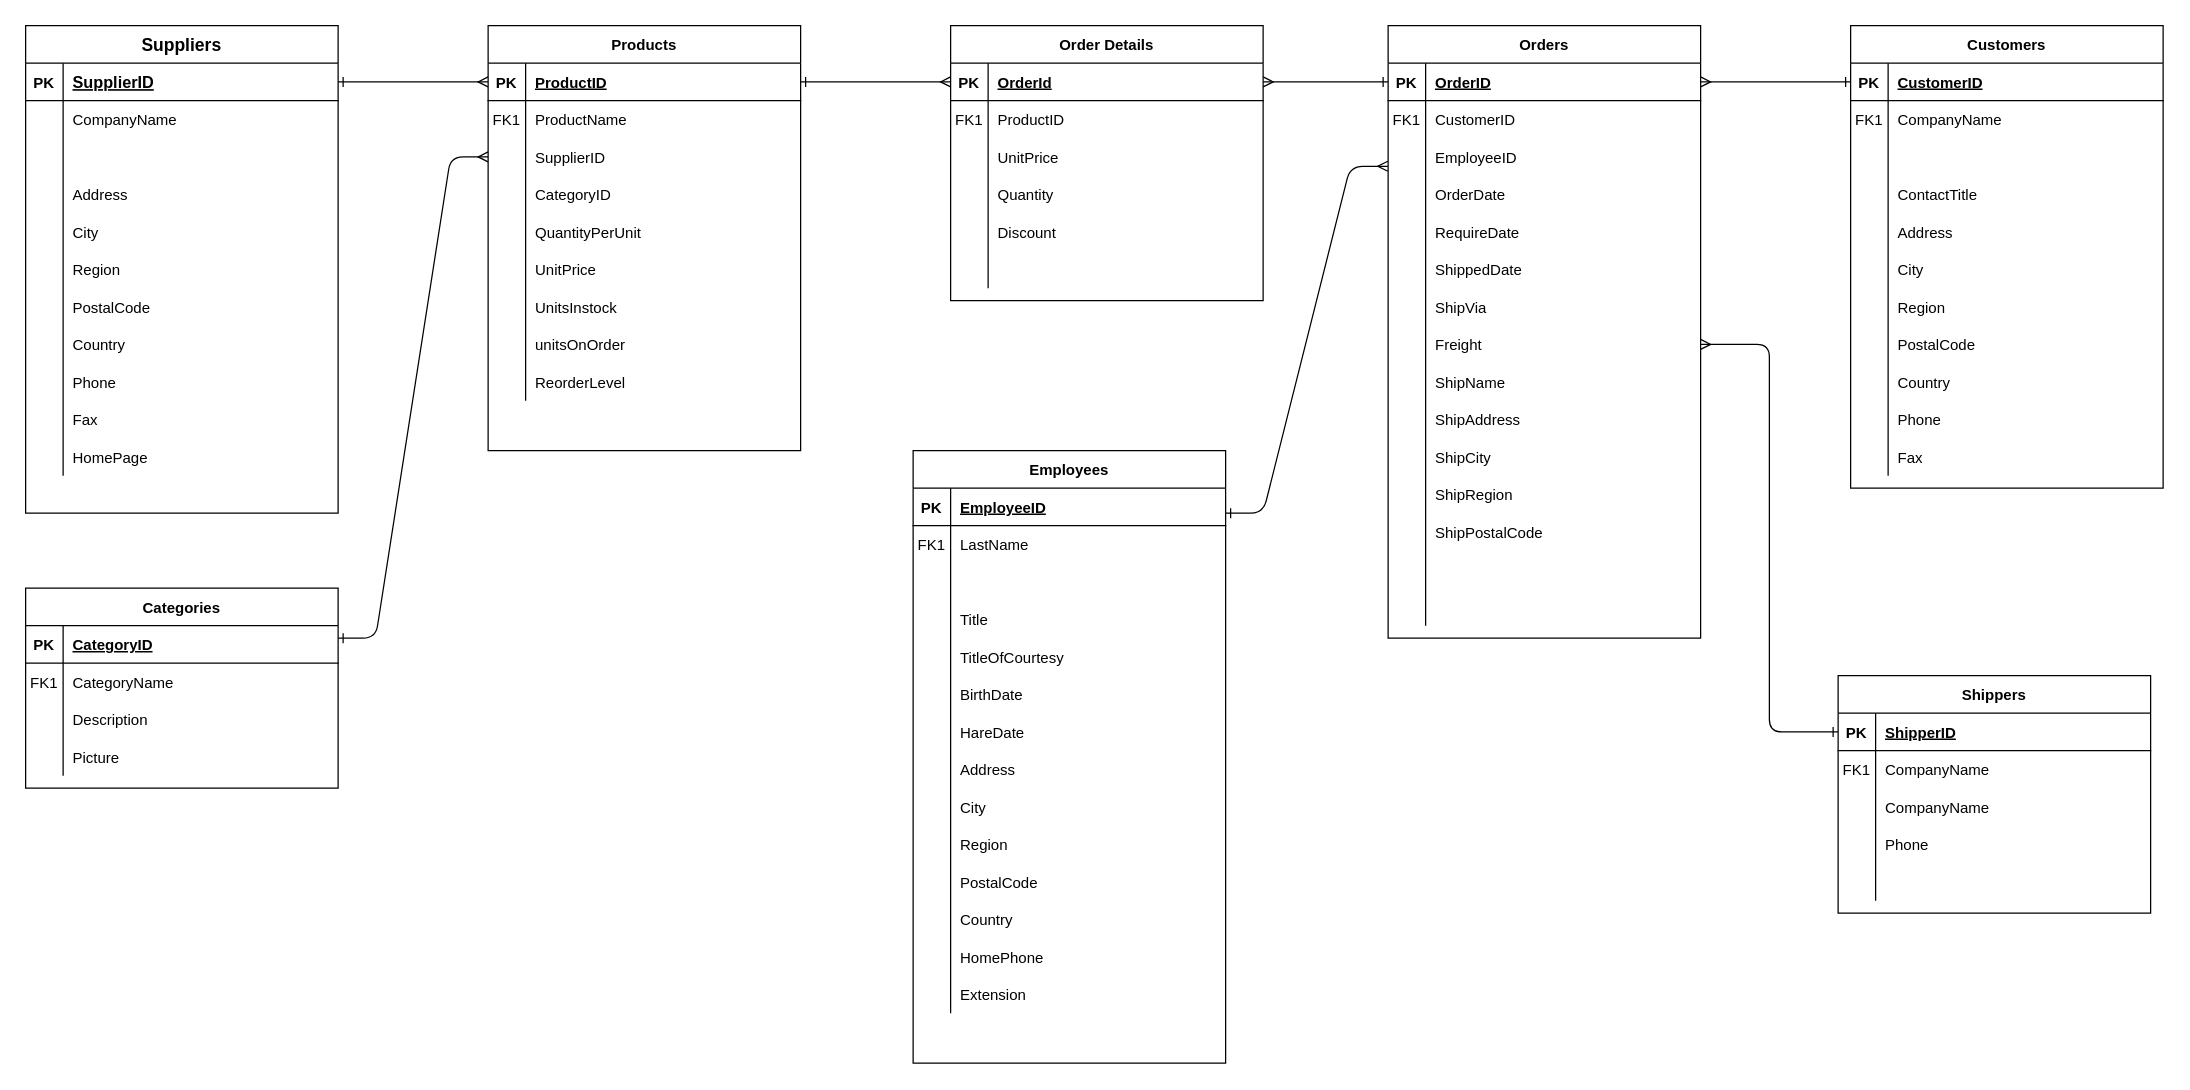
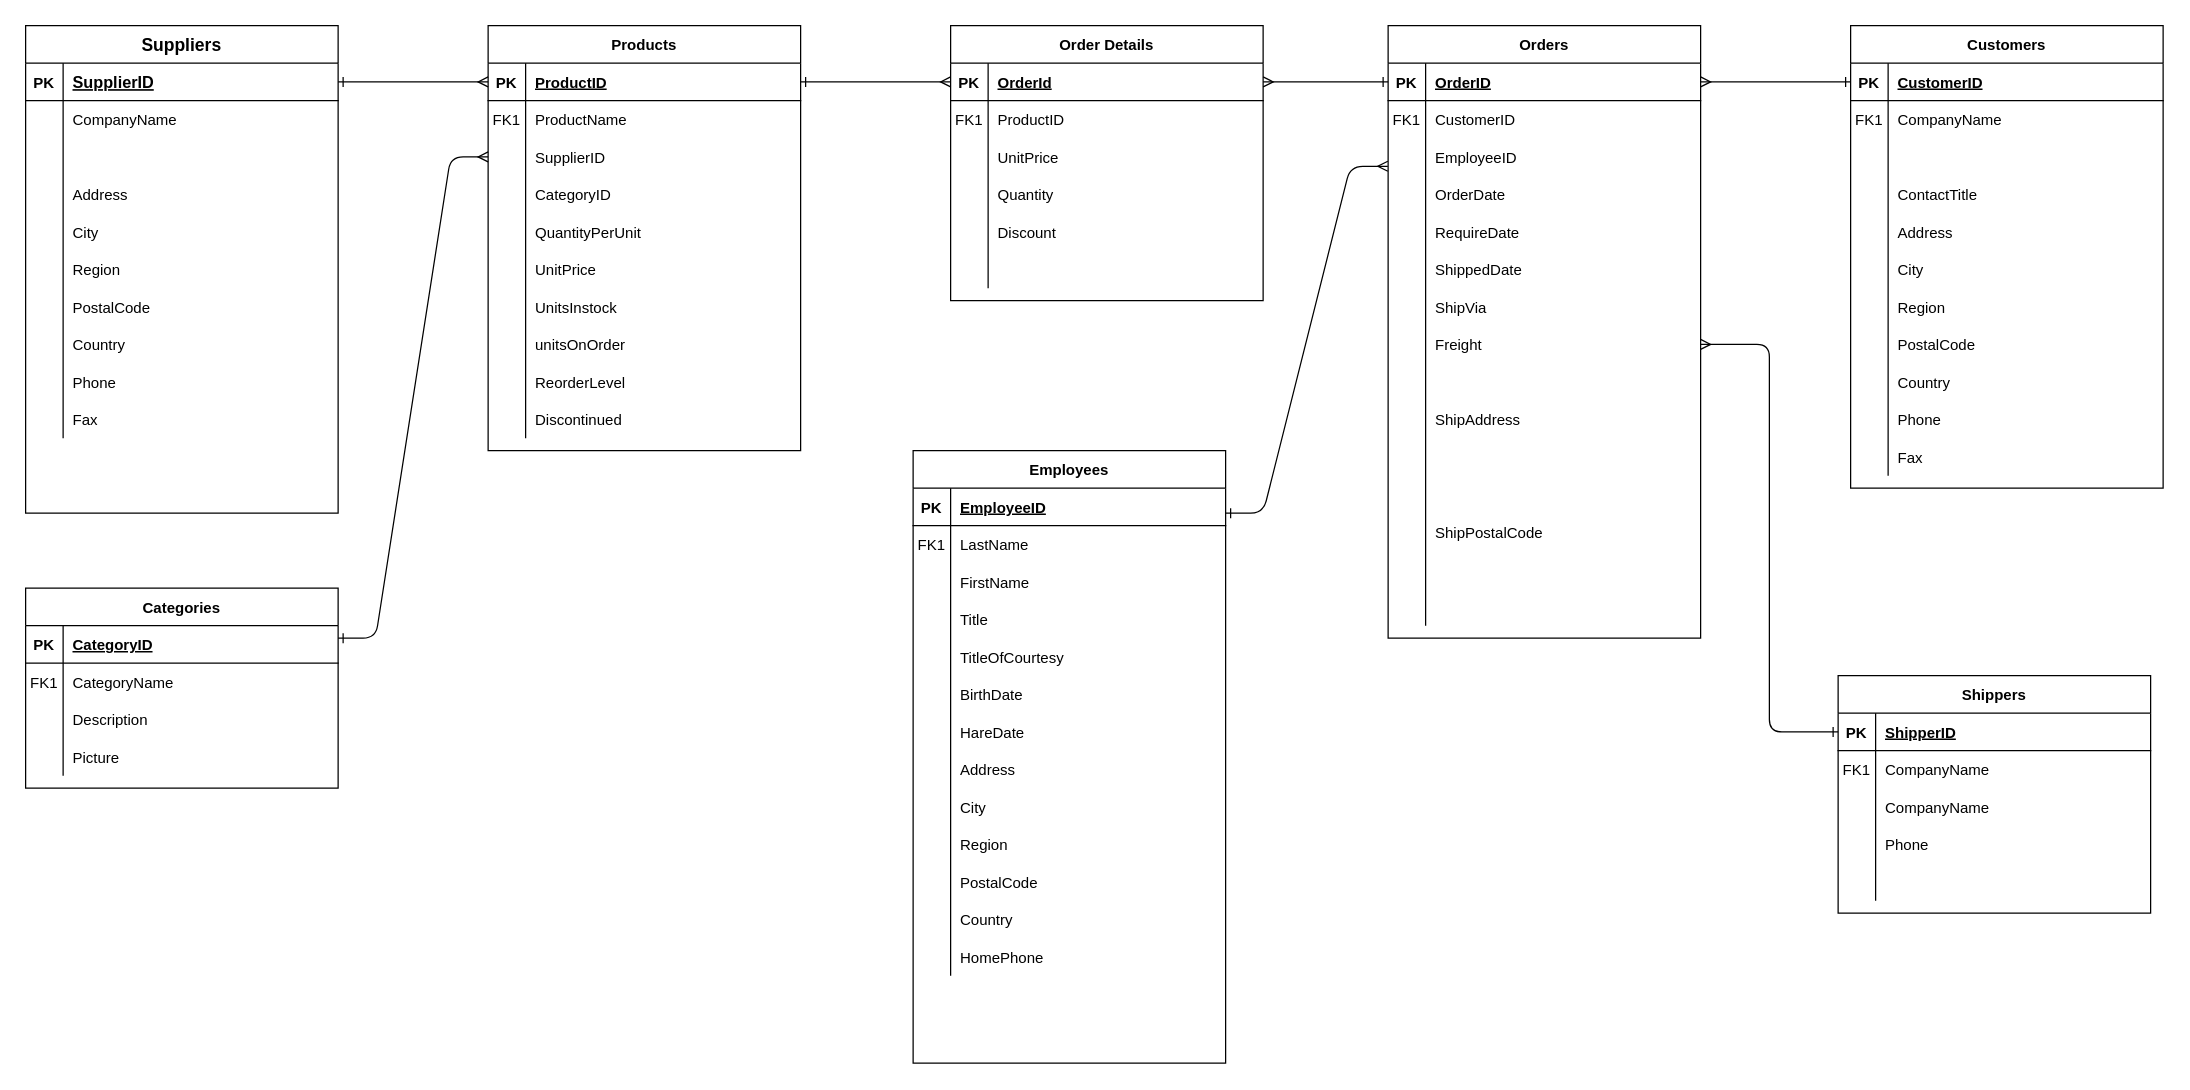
(1563, 382) -> none
none -> (663, 419)
(201, 457) -> none
(1563, 457) -> none
(1563, 494) -> none
none -> (1088, 582)
(1088, 994) -> none
